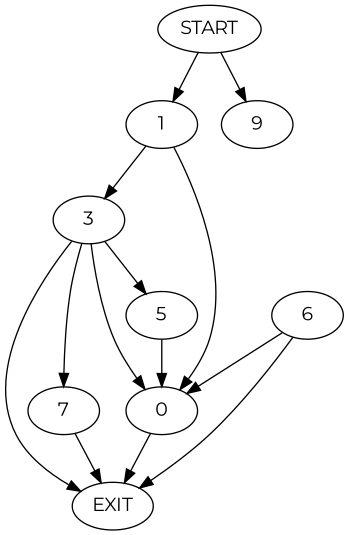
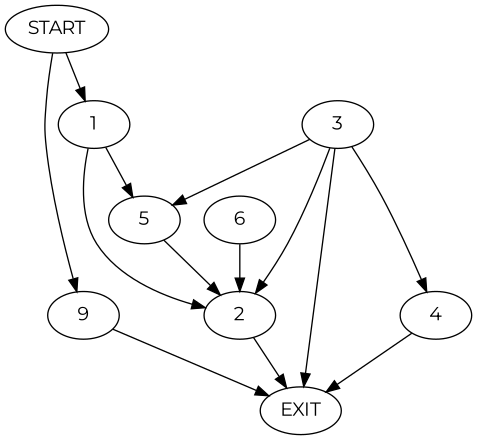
(129, 167) -> (116, 166)
(64, 411) -> (436, 315)
(162, 411) -> (240, 315)
(228, 416) -> (184, 360)
